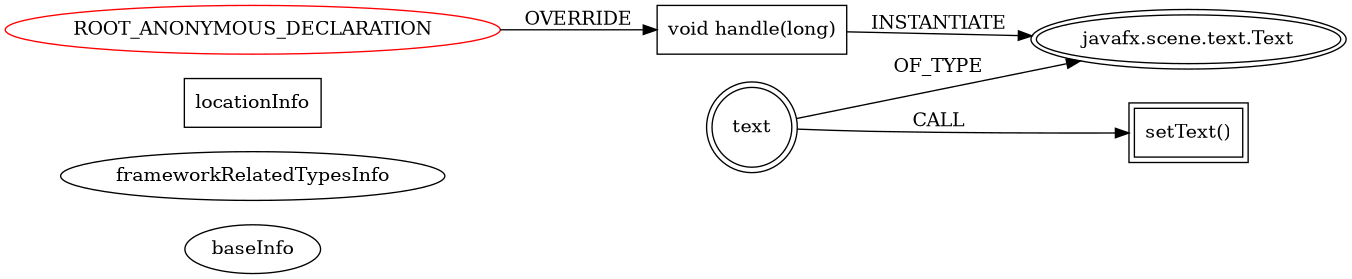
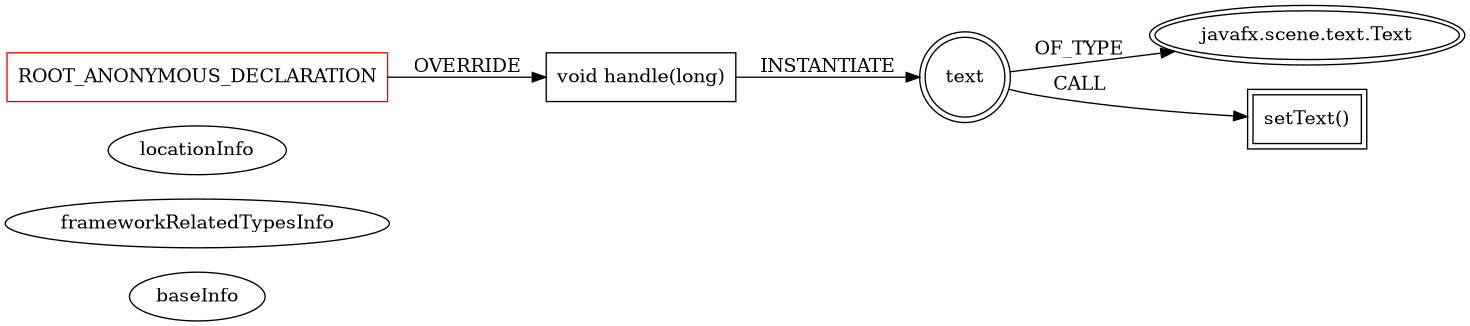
(253, 30) -> (197, 77)
(932, 34) -> (821, 77)
(253, 103) -> (197, 150)
